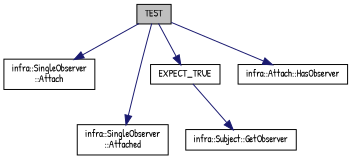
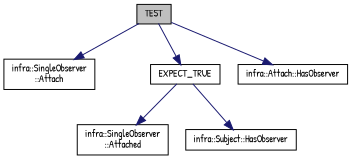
(140, 69) -> (160, 101)
(241, 140) -> (241, 140)
